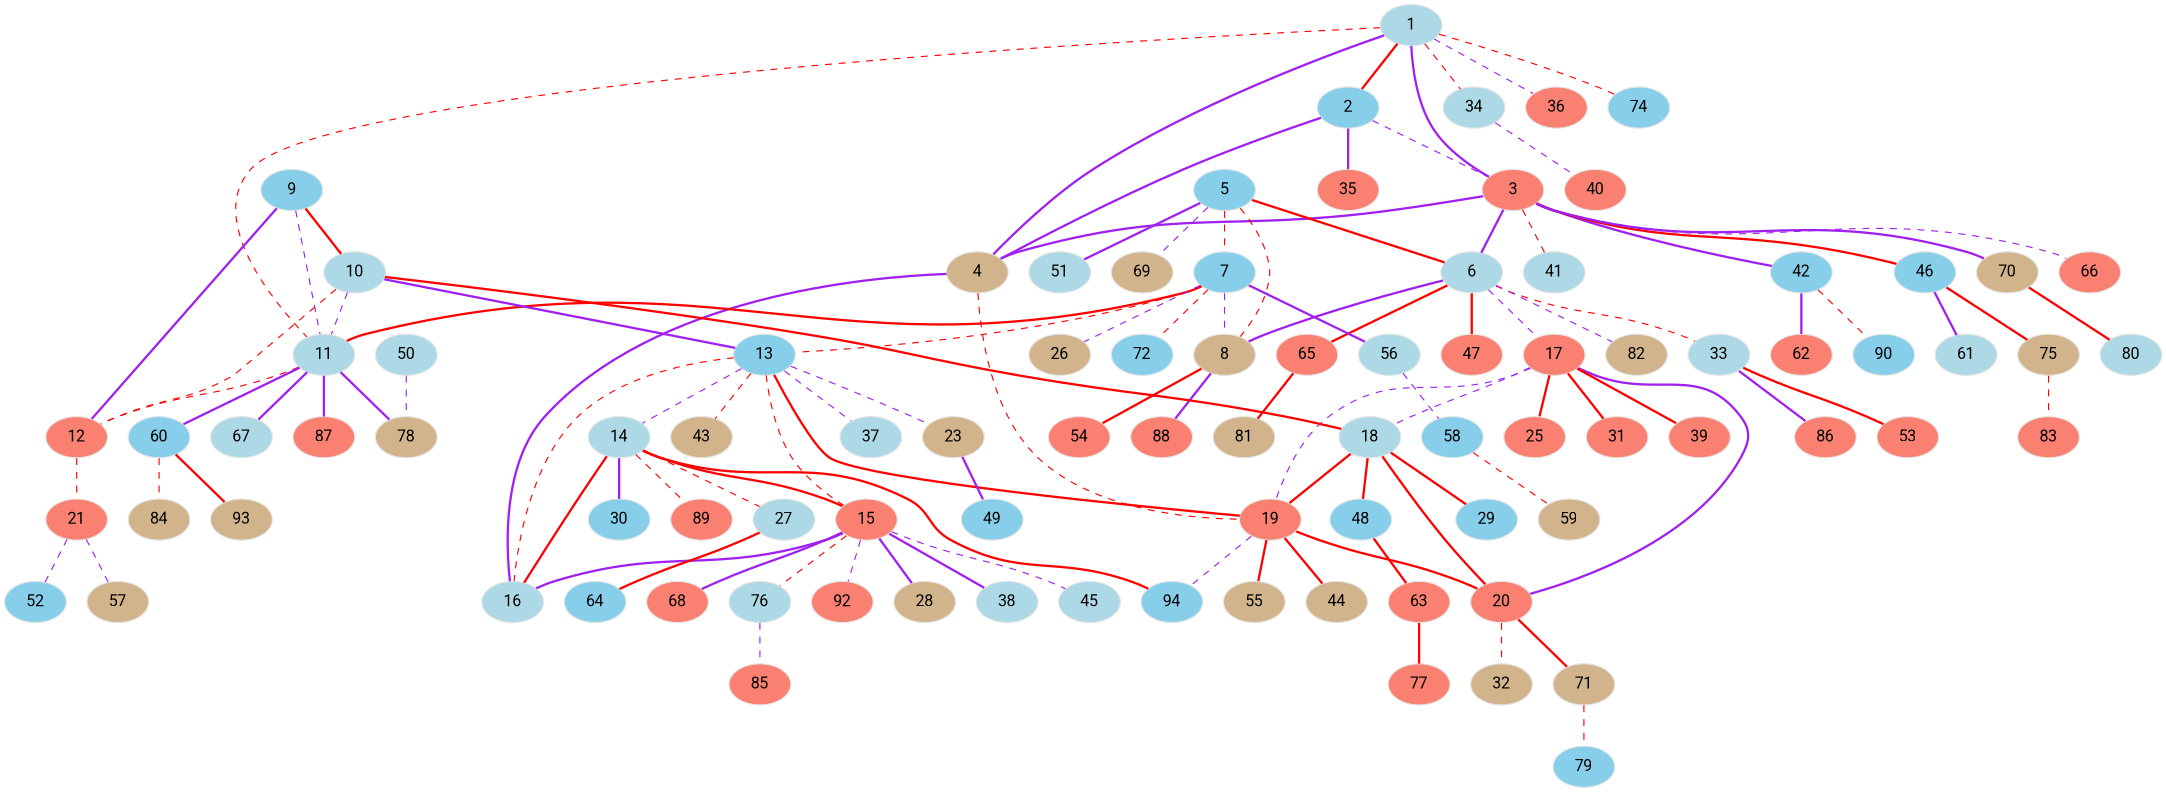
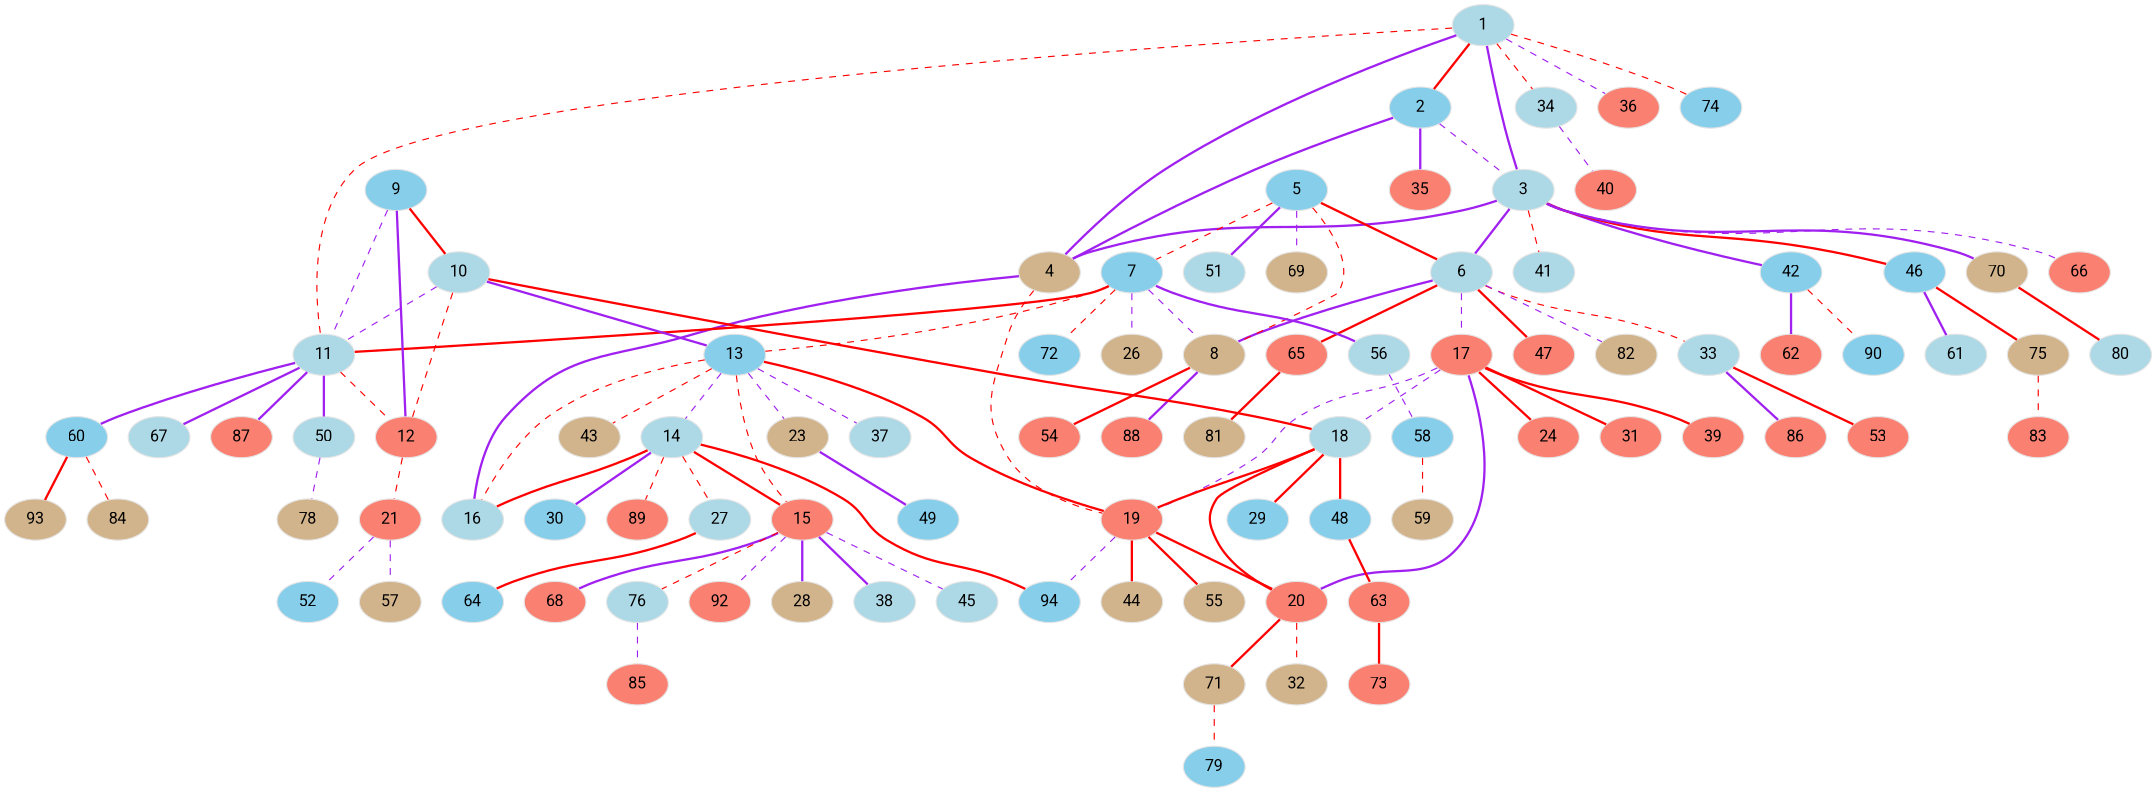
(1513, 190) -> (1523, 190)
(365, 396) -> (324, 396)
(1535, 437) -> (1548, 437)
(713, 560) -> none
(1419, 684) -> (1379, 684)
